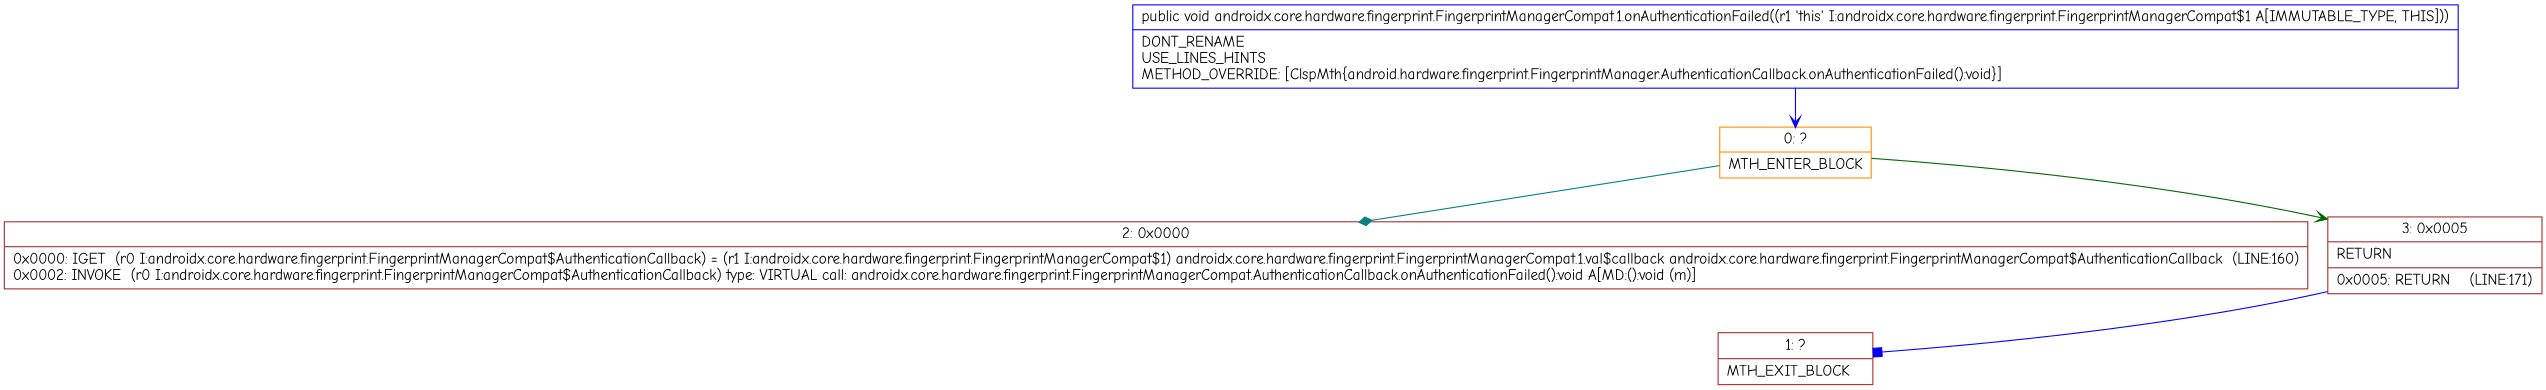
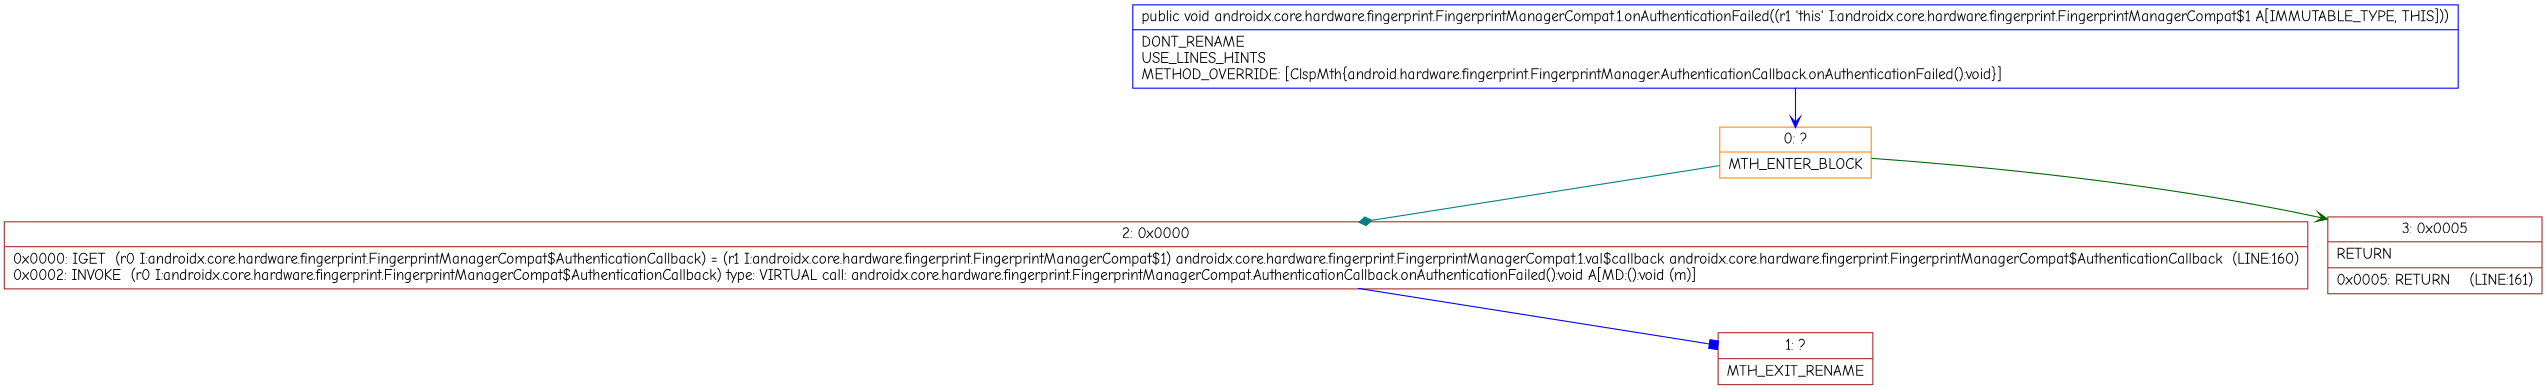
(2434, 280) -> (2435, 280)
(2107, 329) -> (1532, 316)
(1788, 371) -> (1795, 371)
